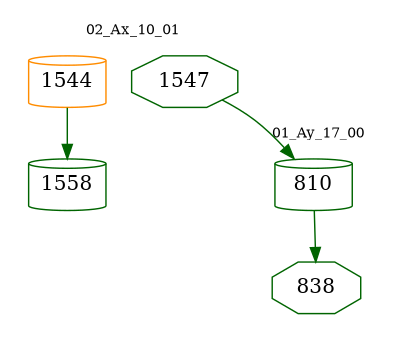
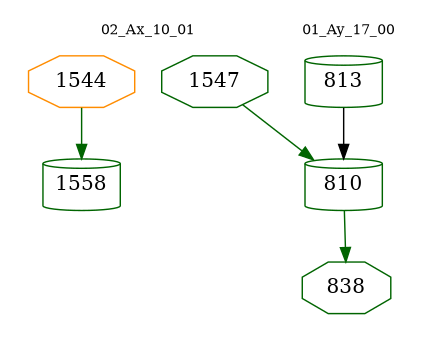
(67, 82) -> (82, 82)
none -> (344, 82)
